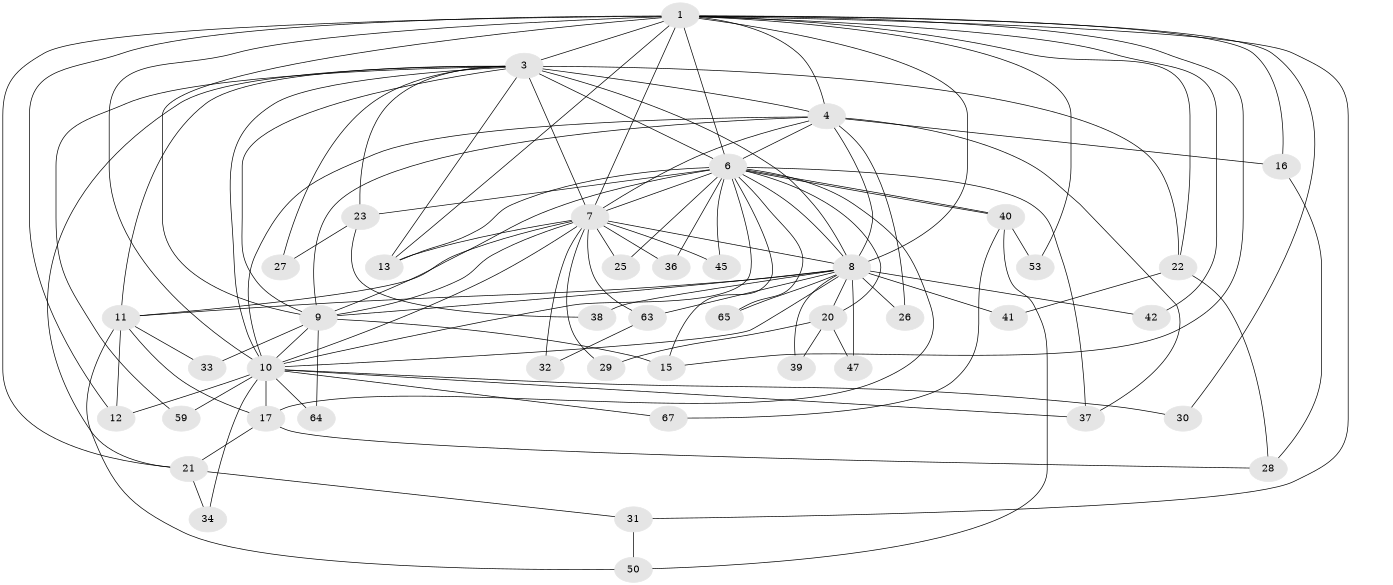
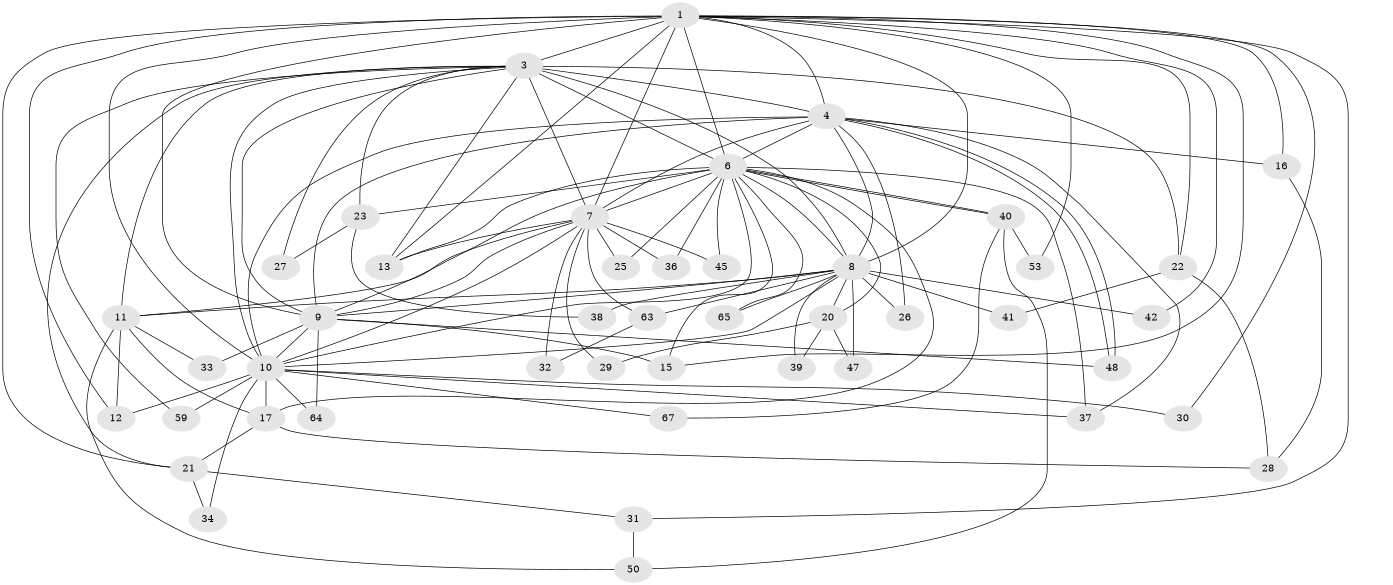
(727, 243) -> none
none -> (1112, 368)
